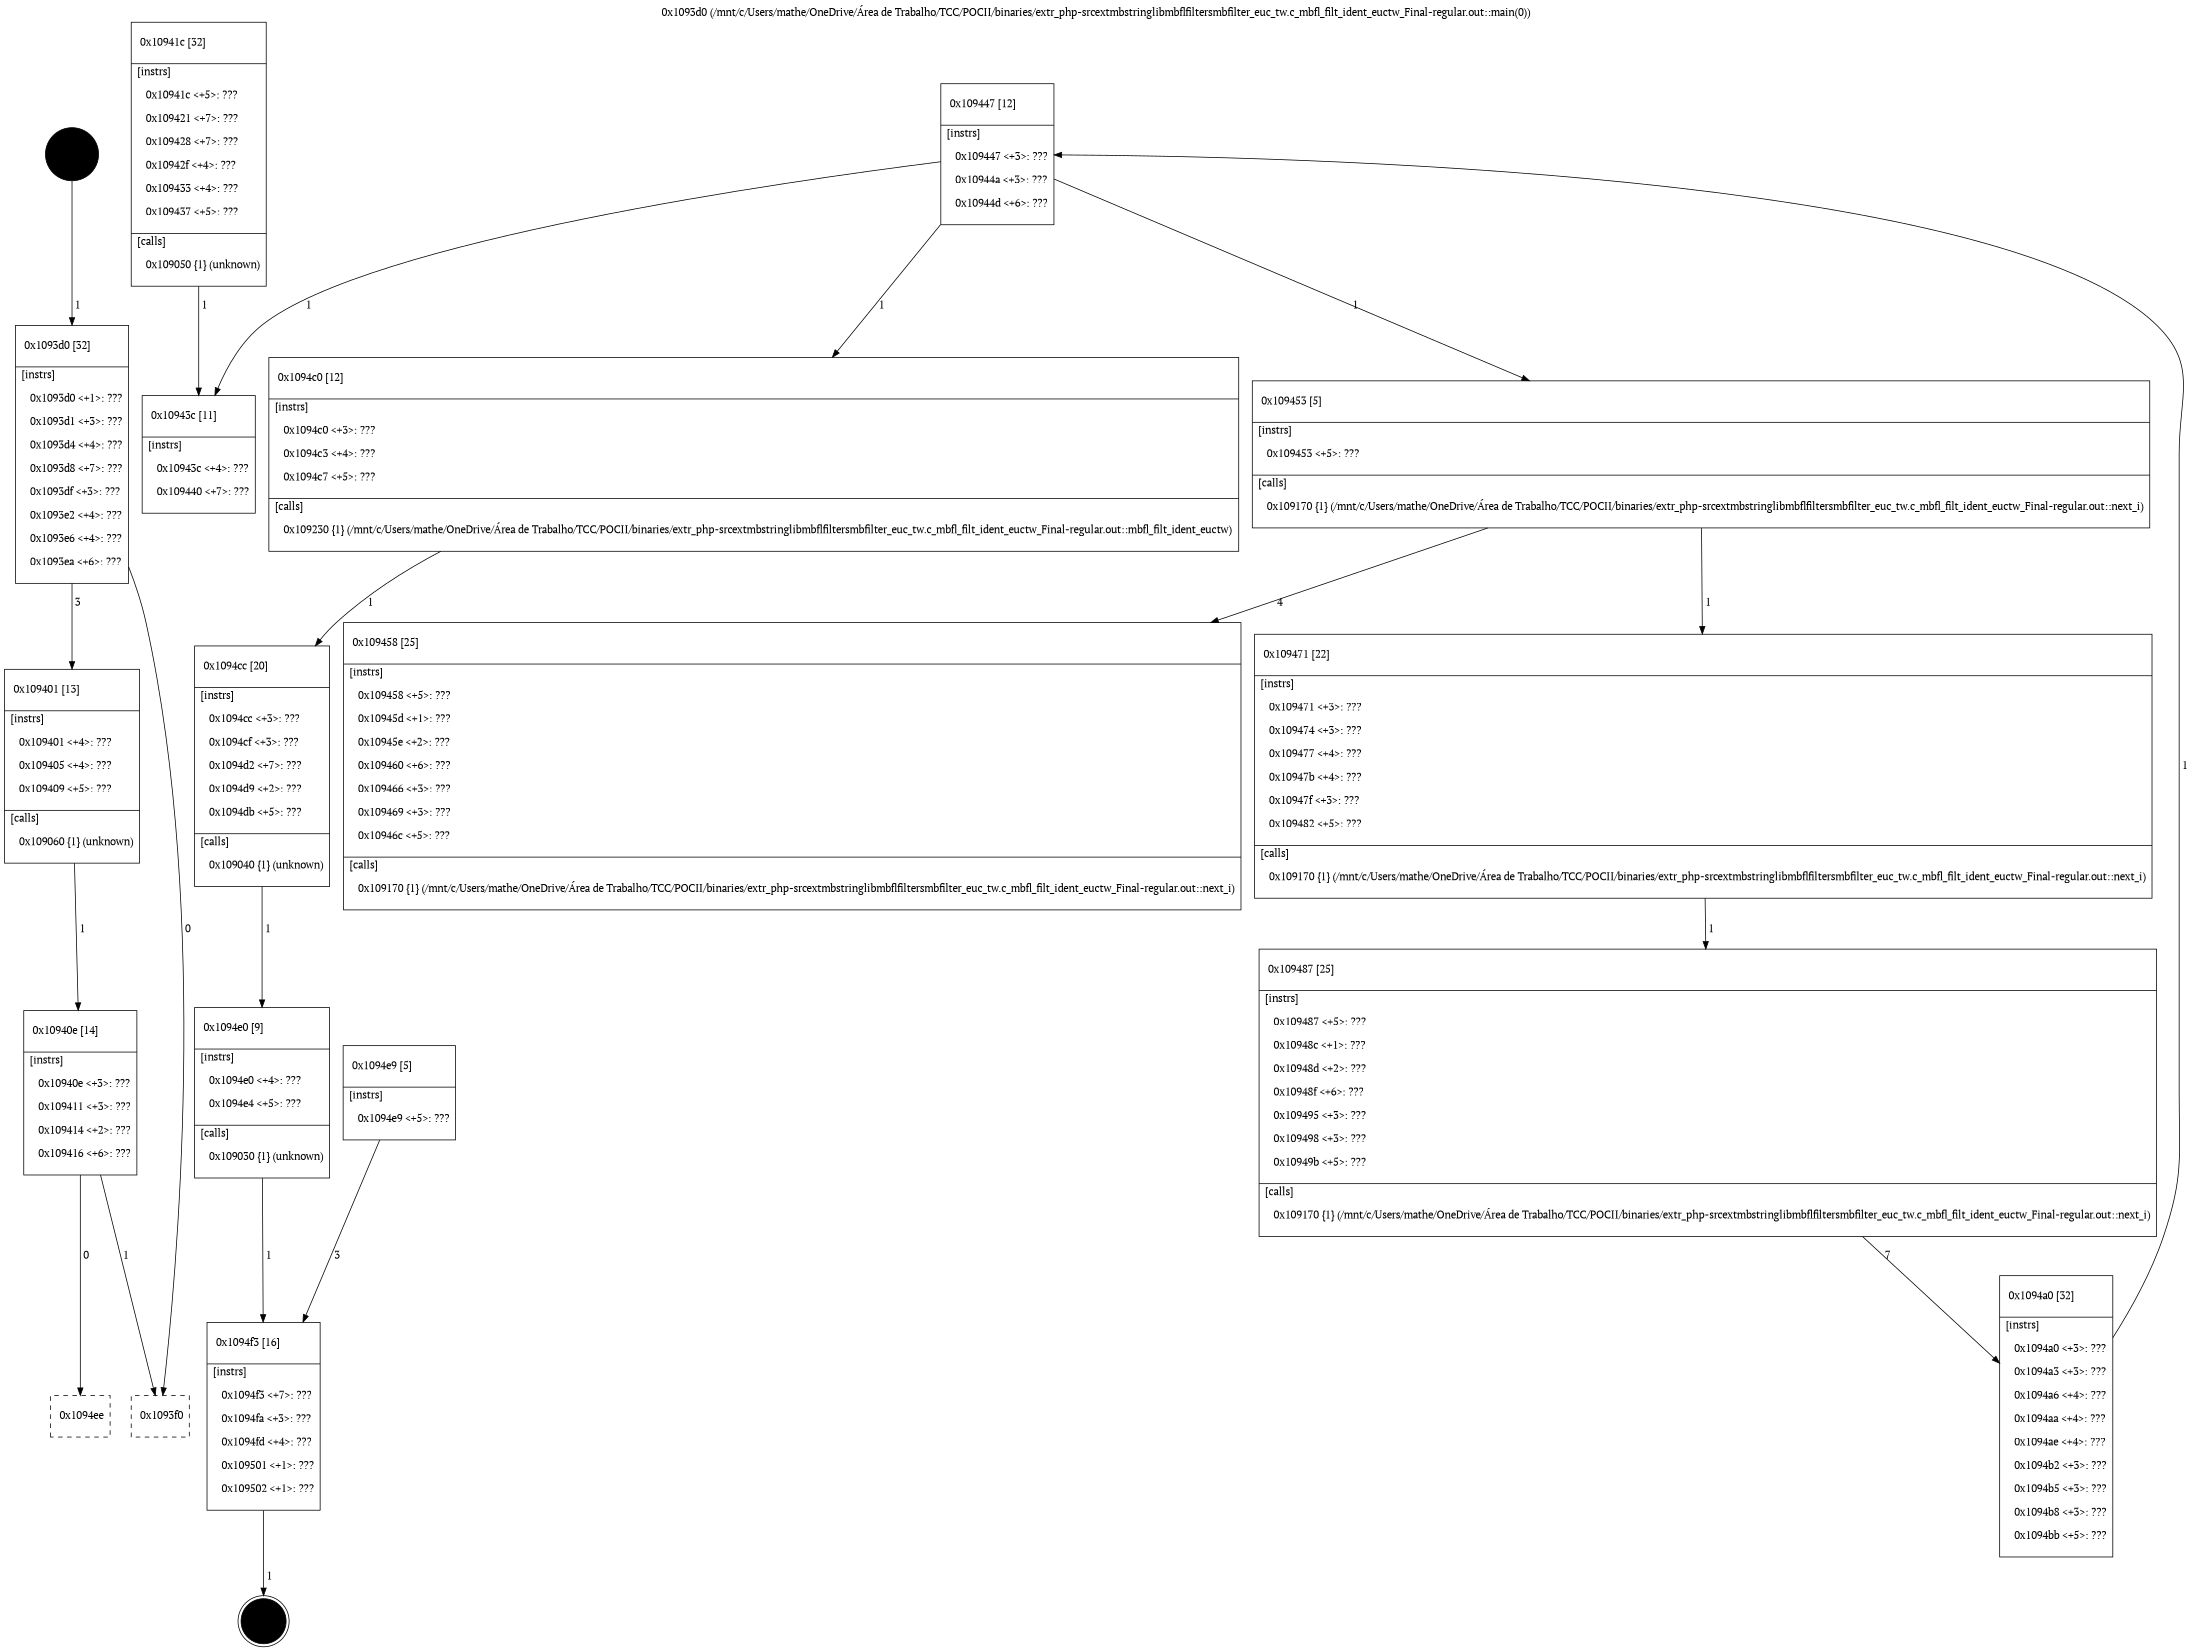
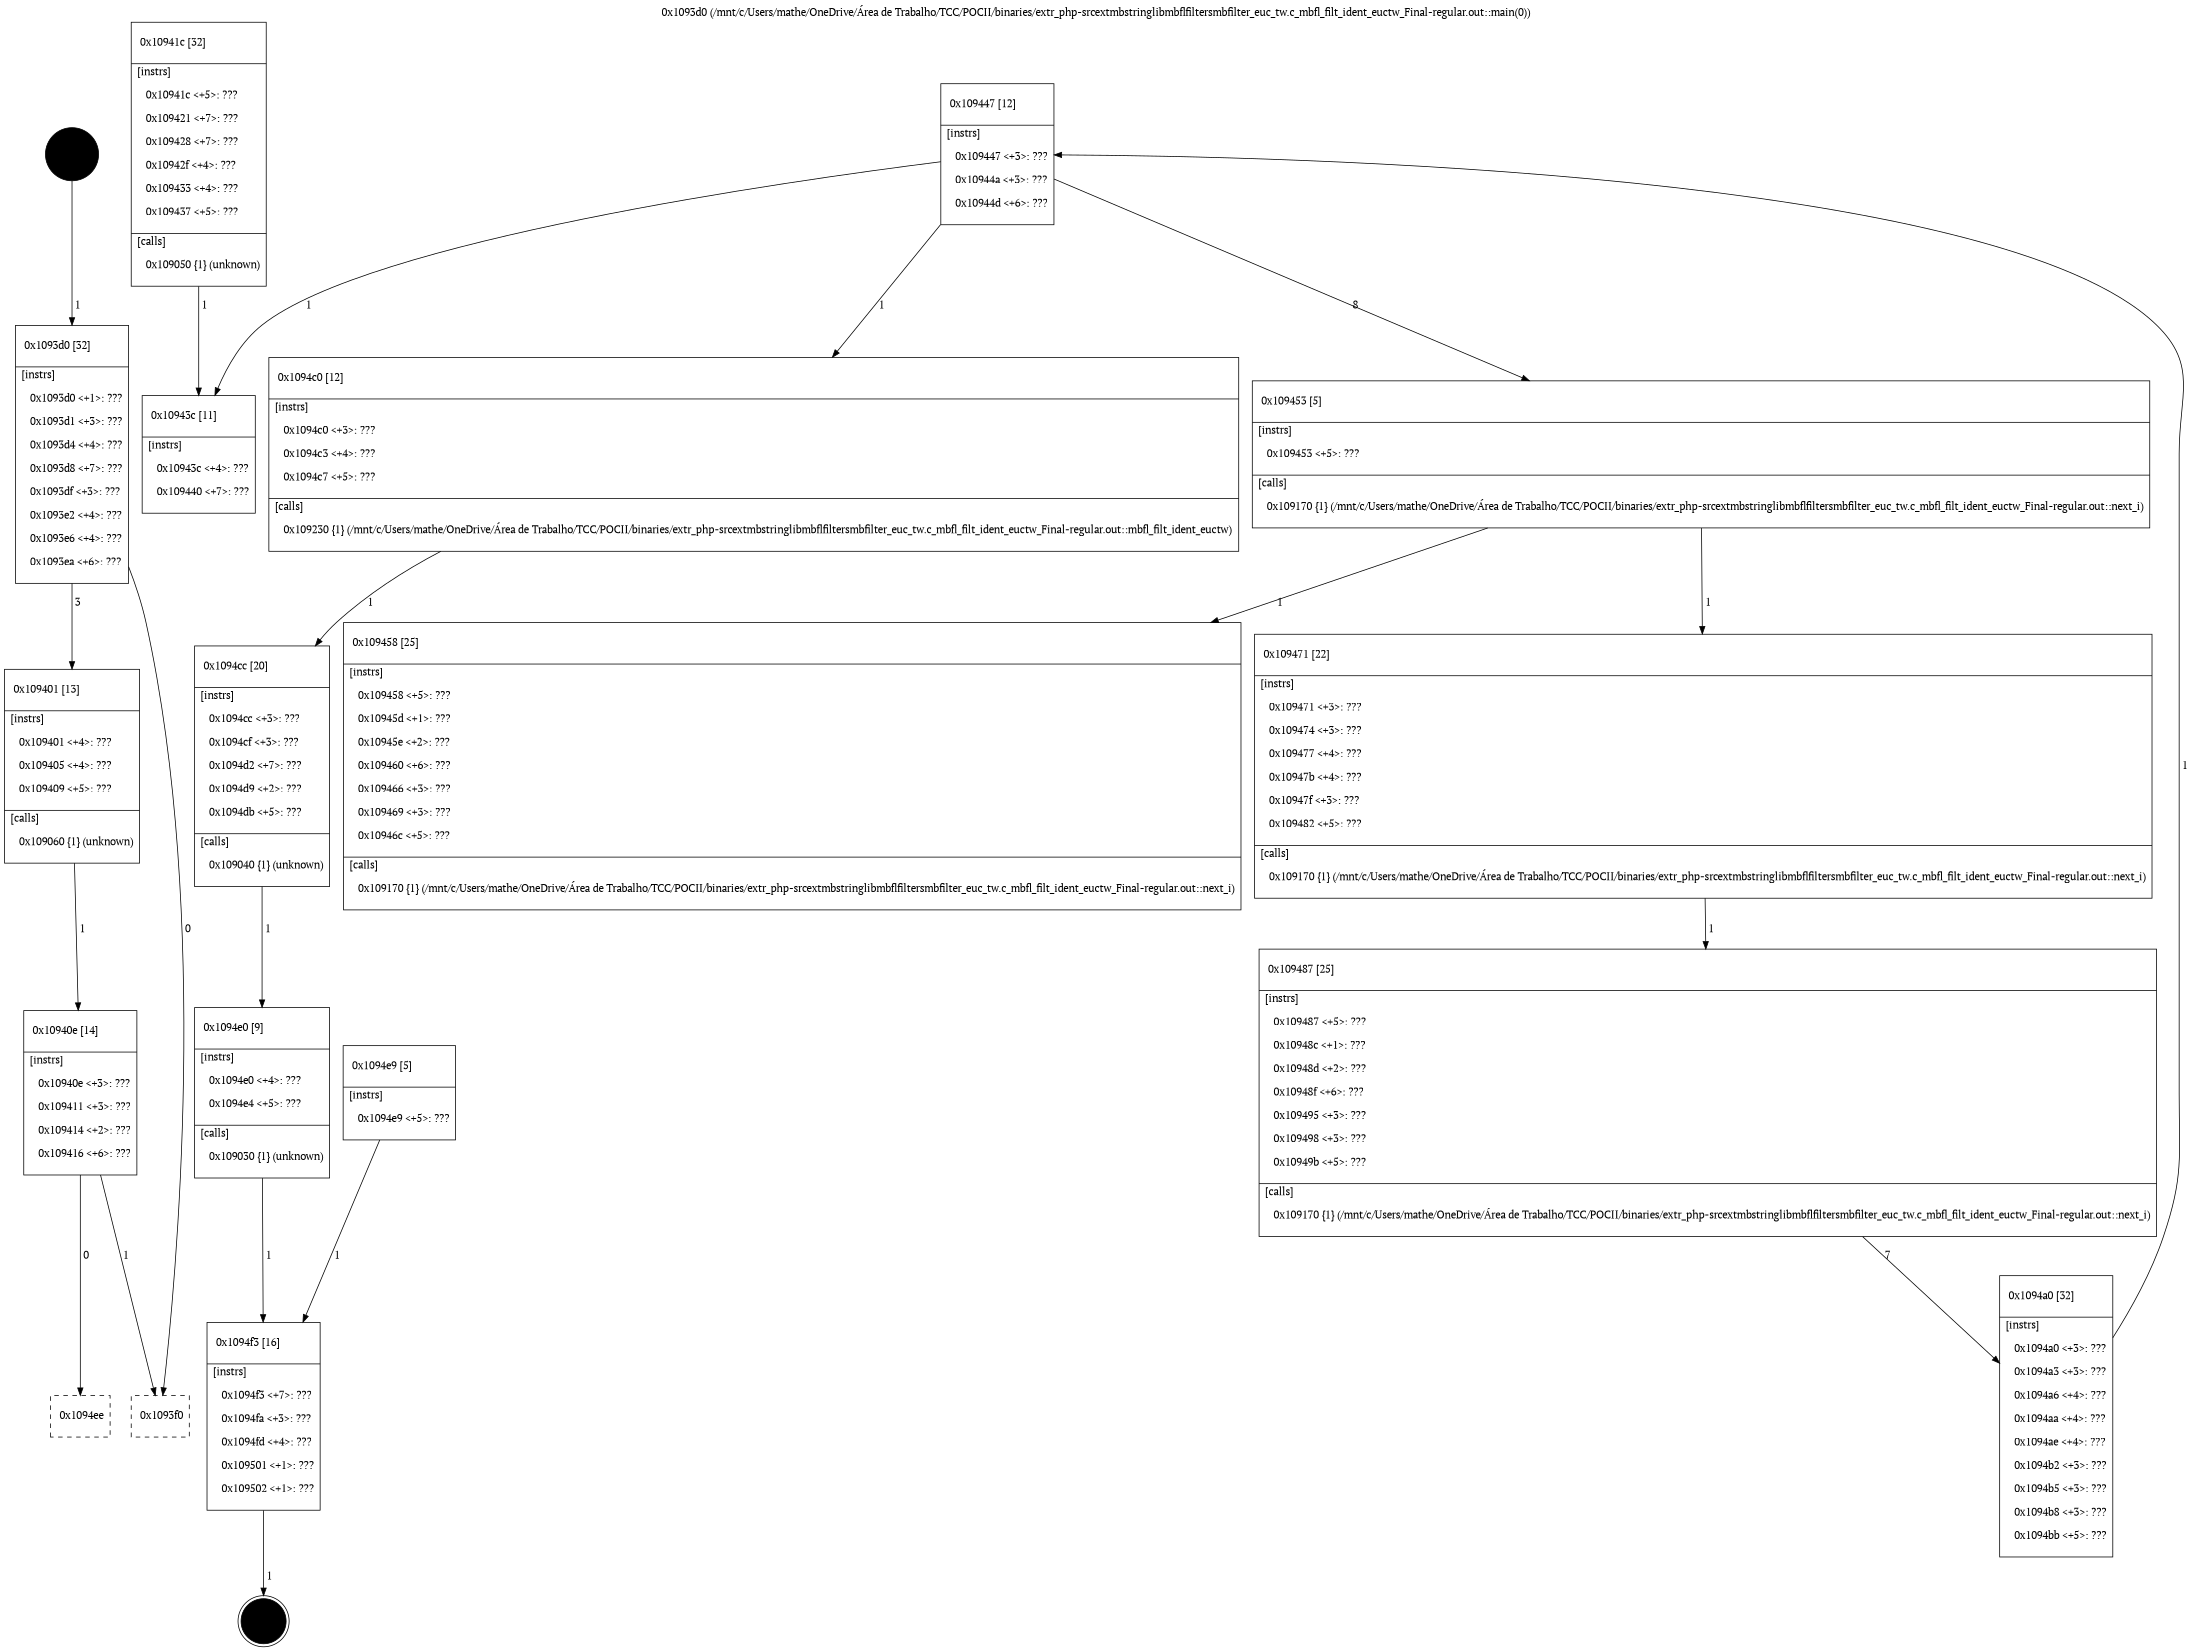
(1354, 306) -> (1354, 306)
(1279, 603) -> (1279, 603)
(336, 1256) -> (336, 1256)
